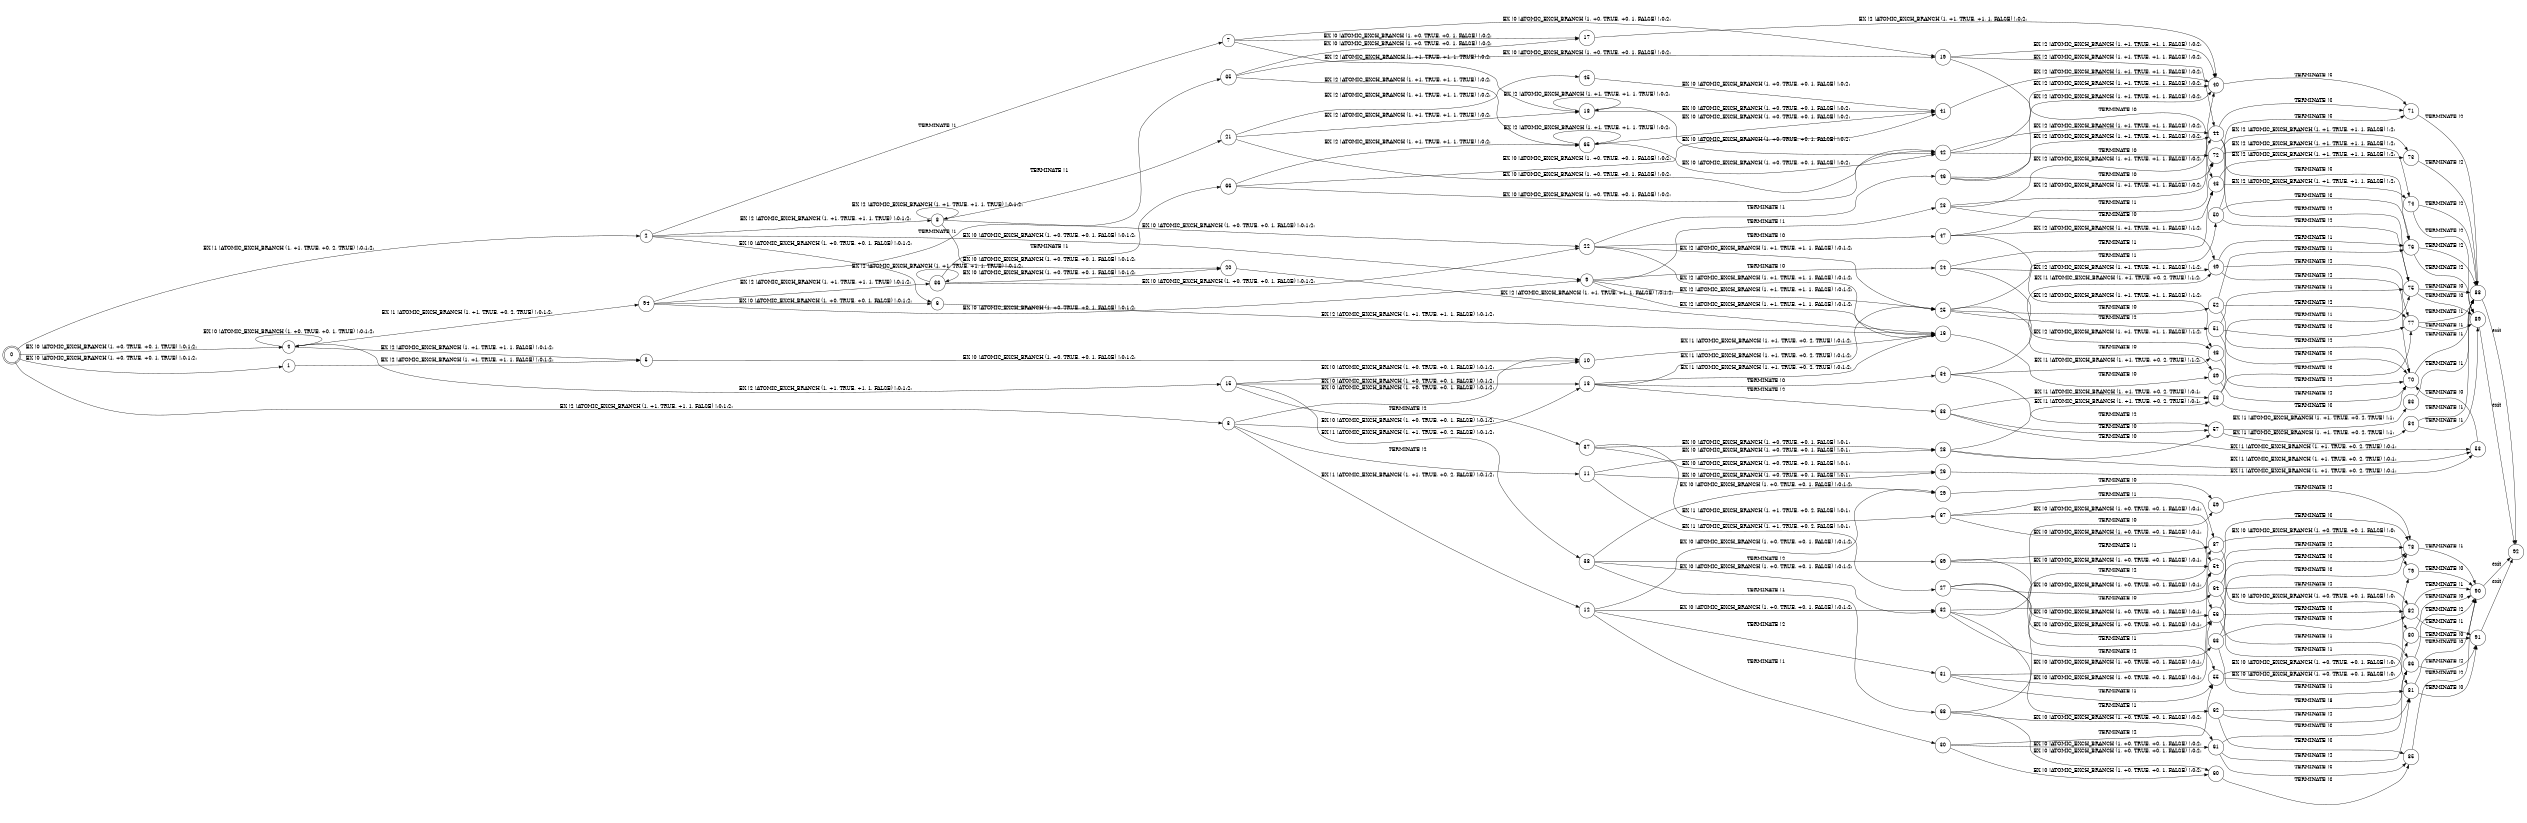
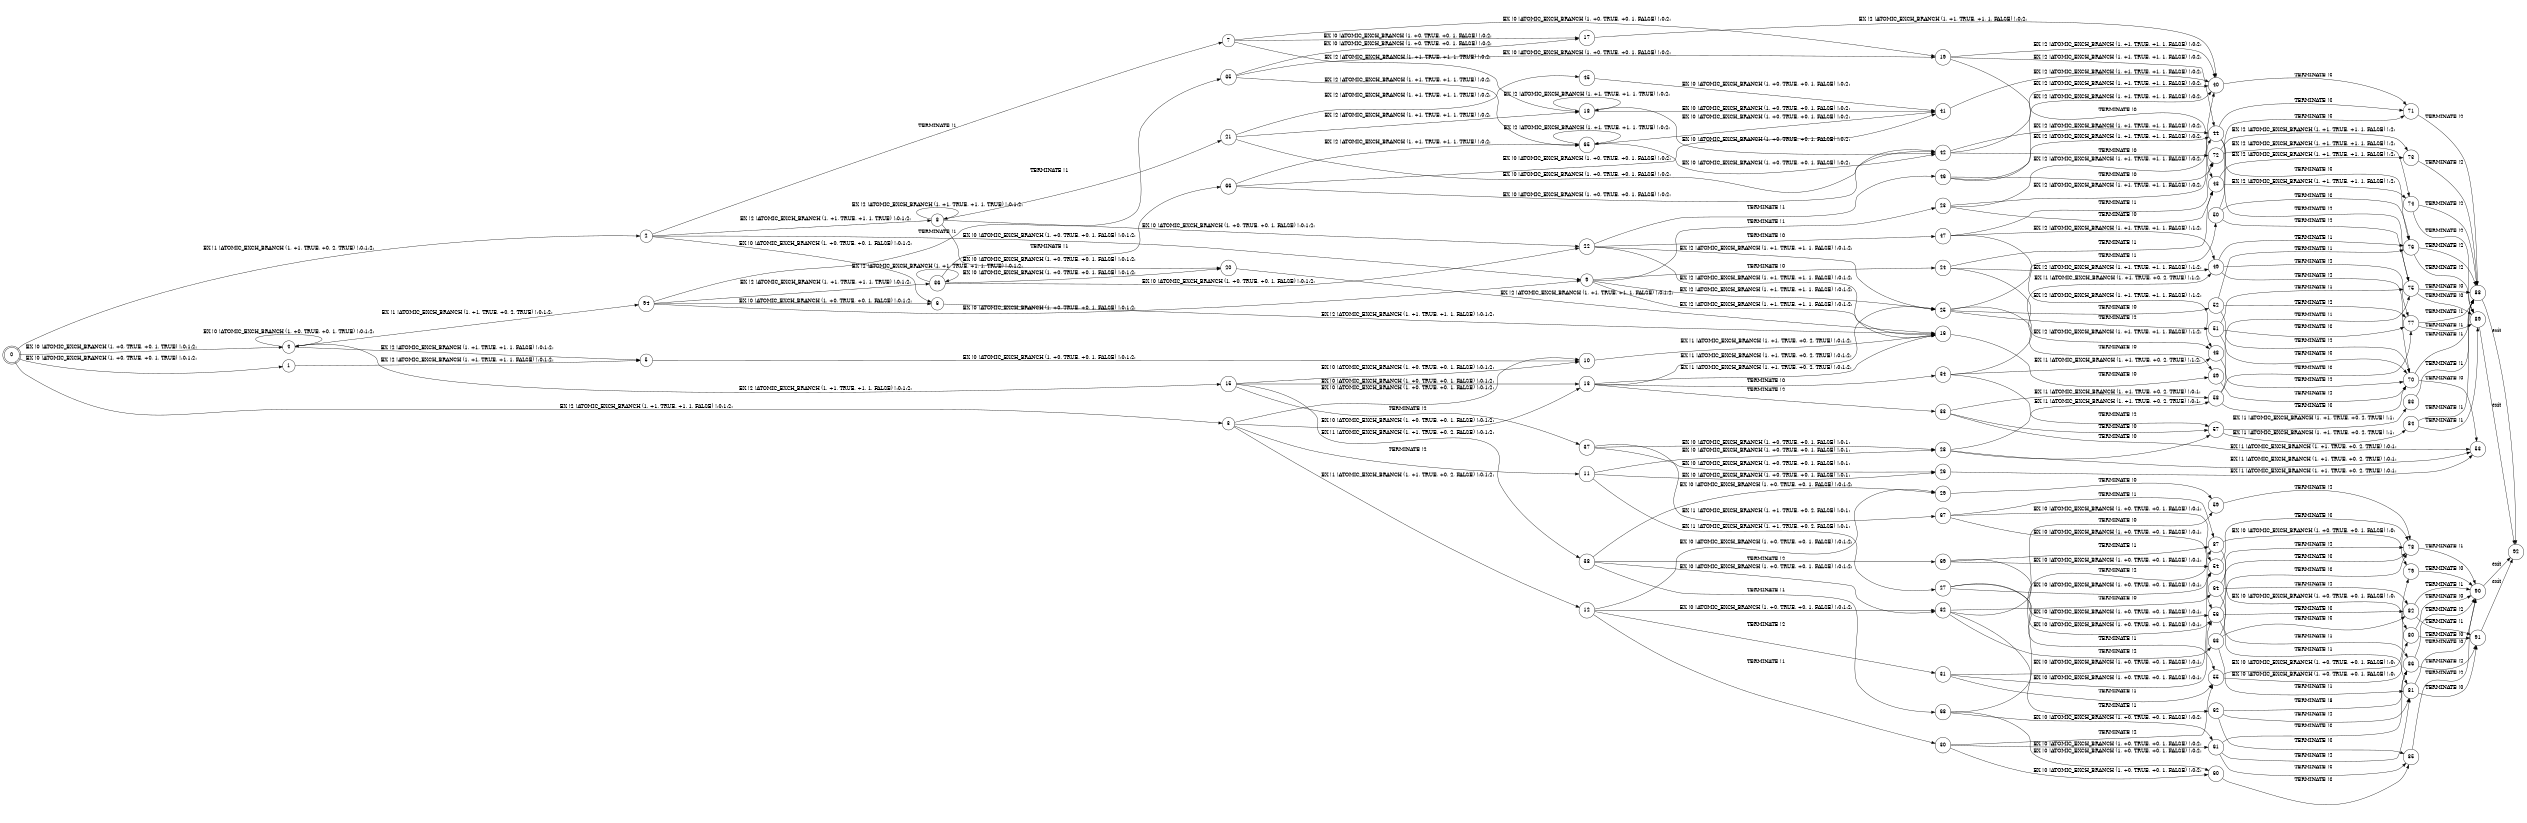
(2460, 401) -> (2465, 392)
